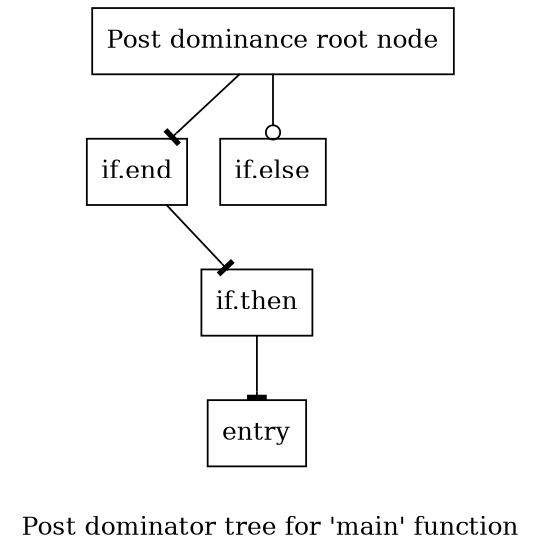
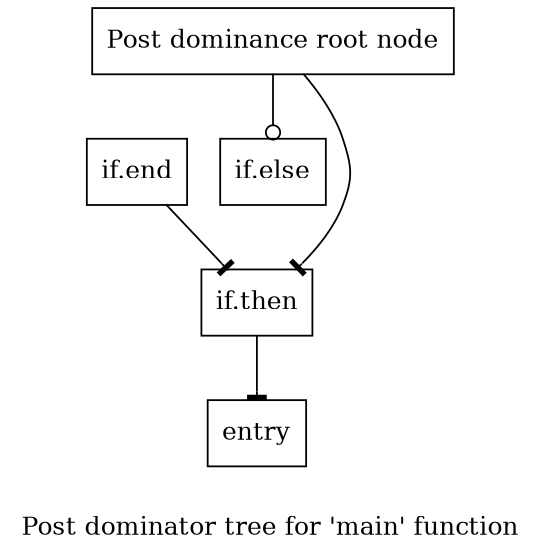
(208, 104) -> (350, 169)
